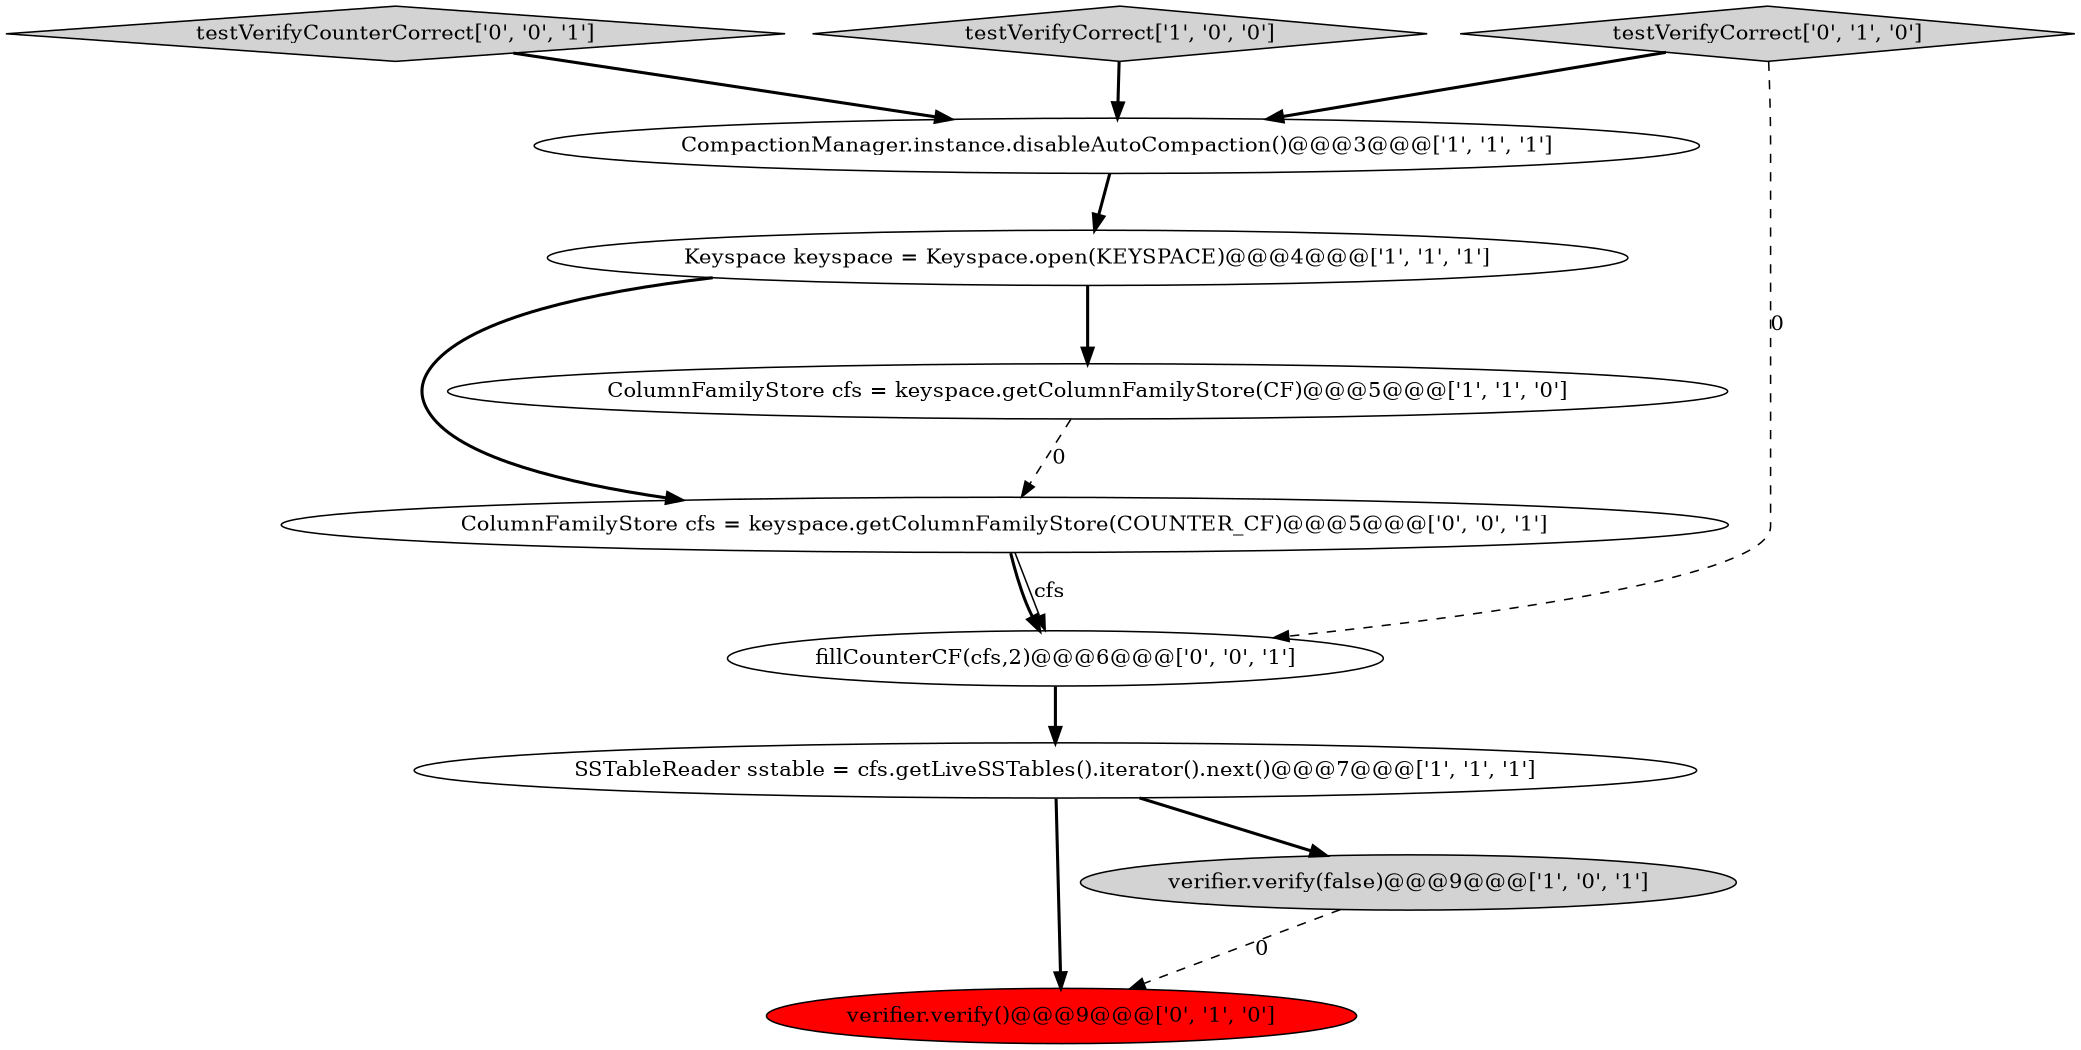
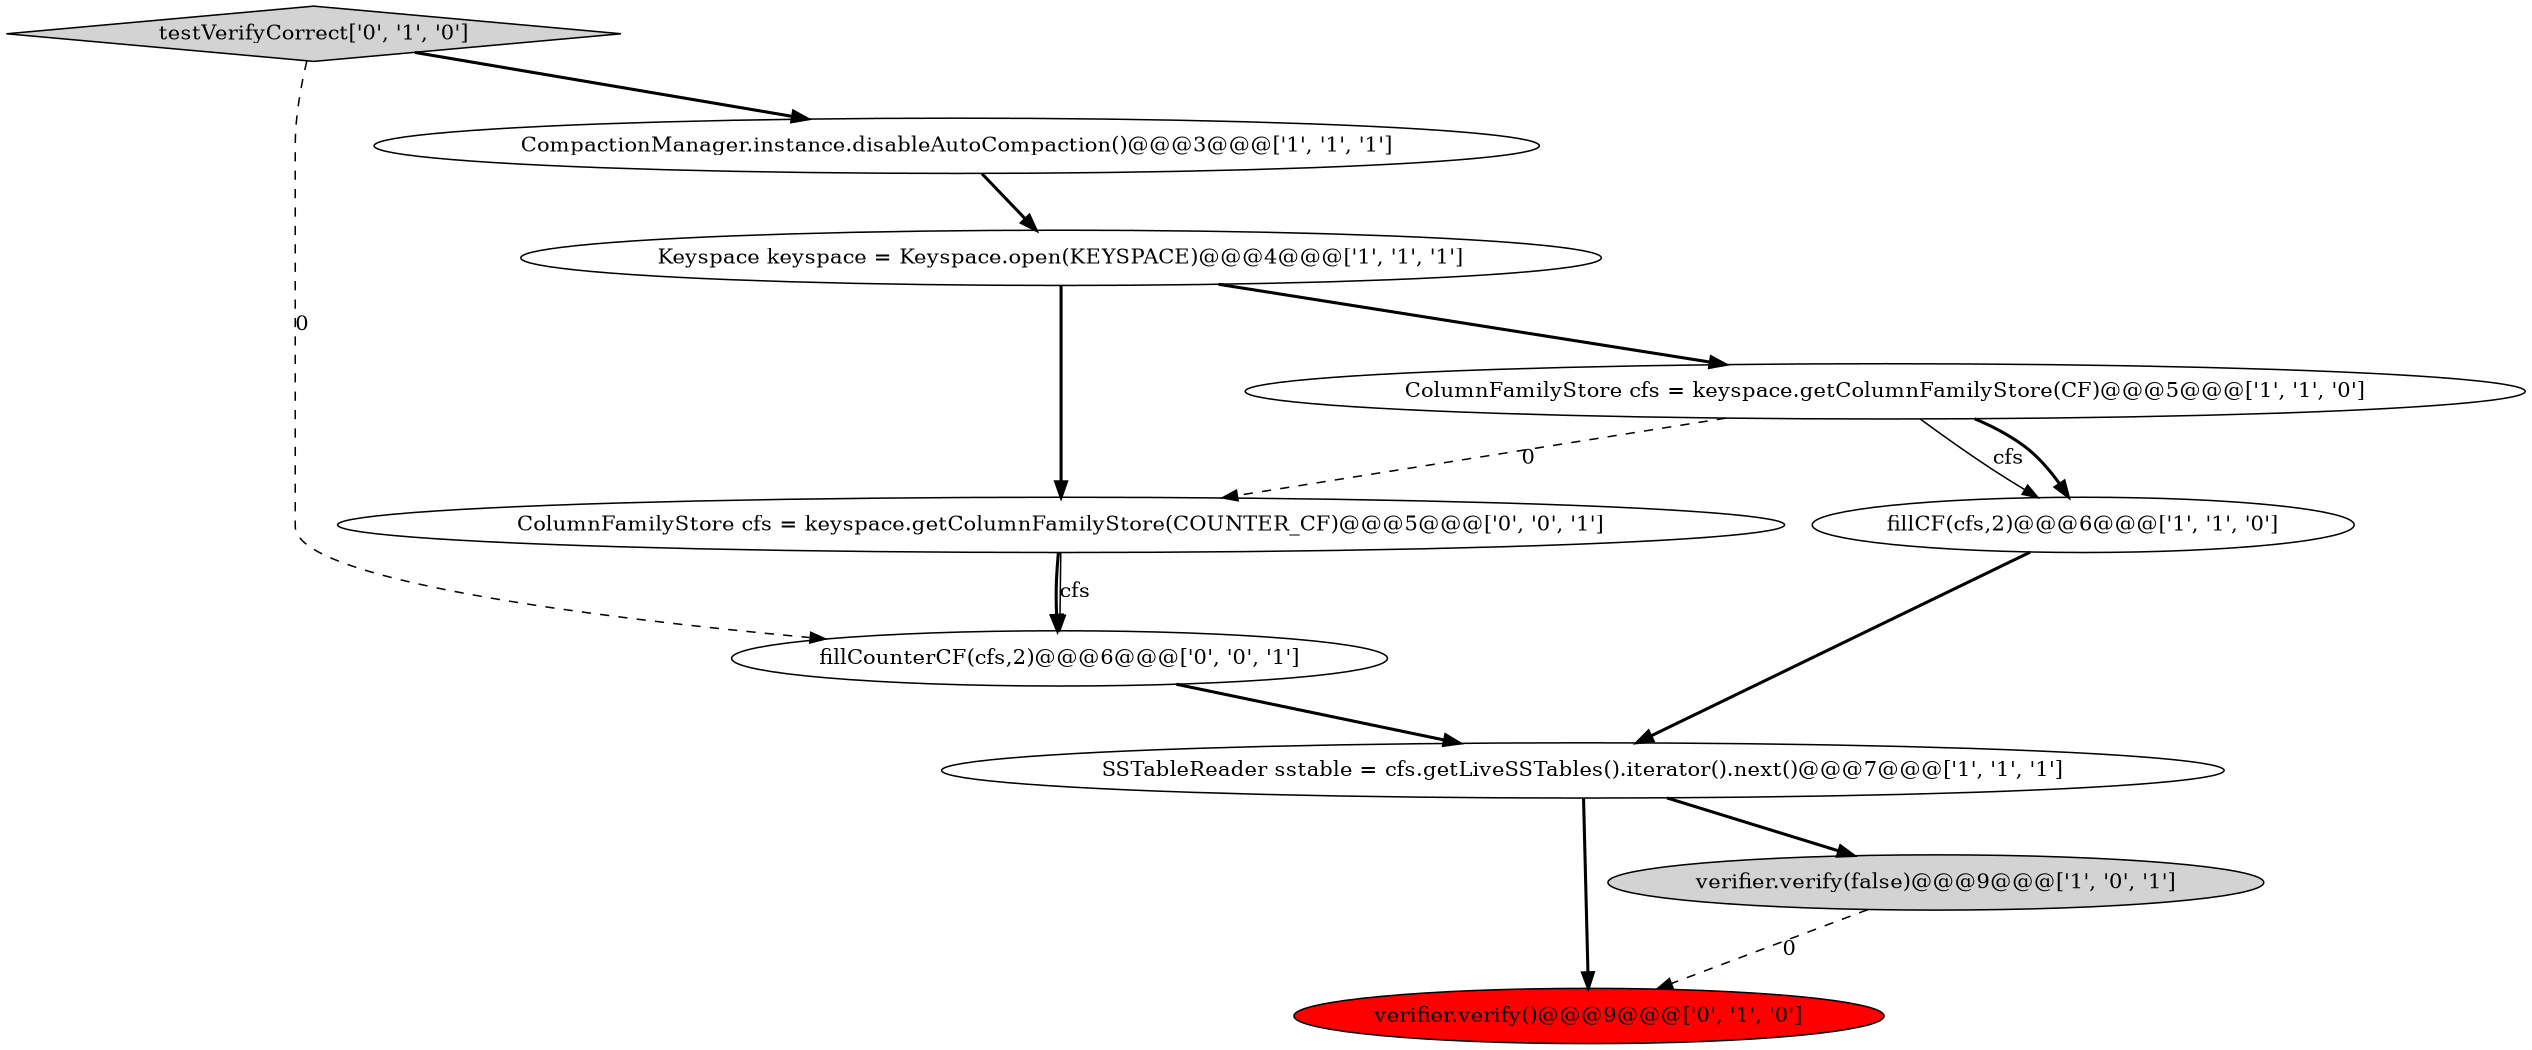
(395, 34) -> none
(1120, 34) -> none
none -> (2083, 525)
